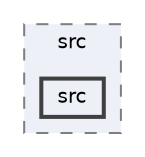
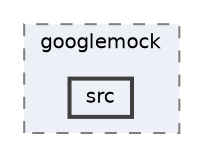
(73, 43) -> (102, 43)
